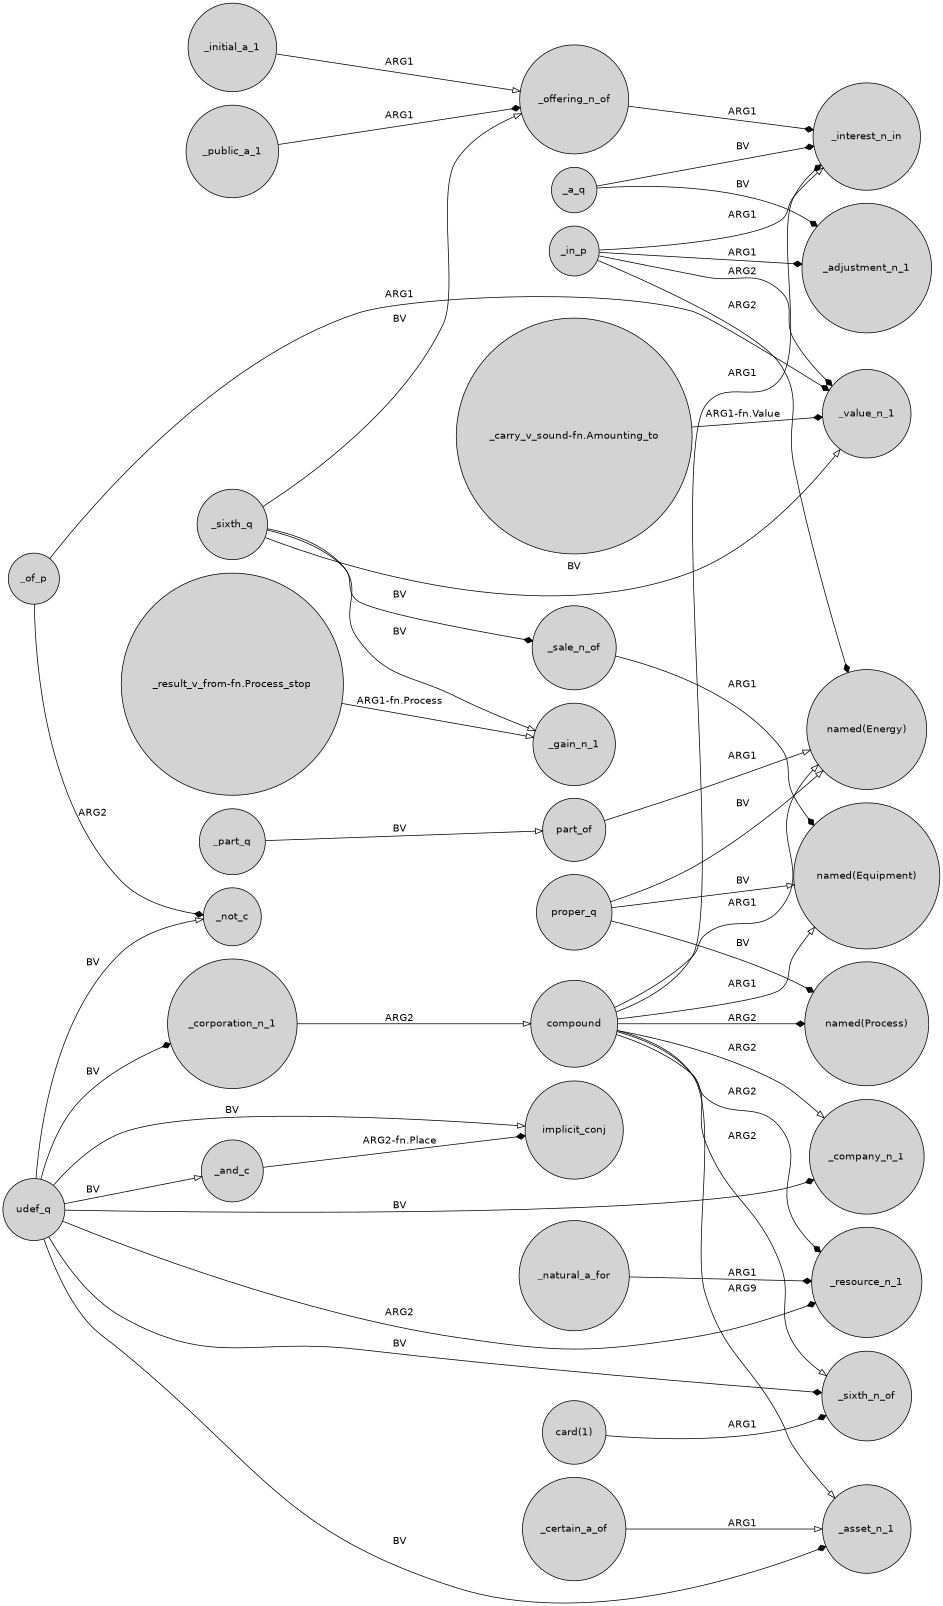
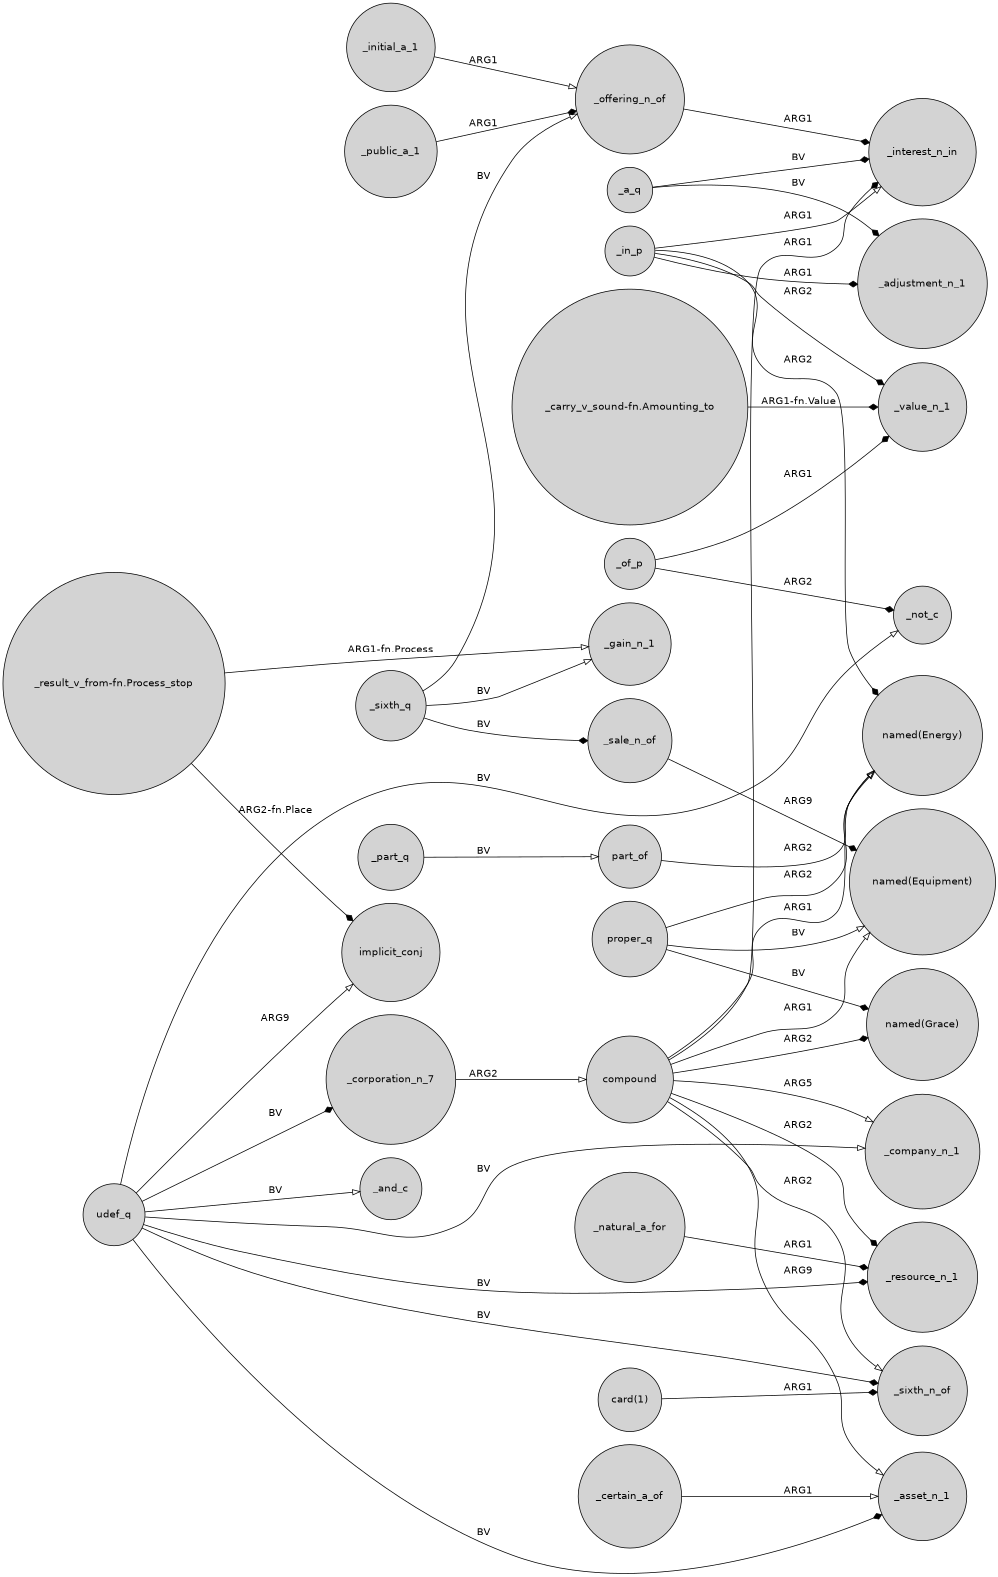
(570, 595) -> none
(743, 685) -> (799, 801)
(743, 756) -> (799, 848)
(743, 803) -> (799, 875)
(232, 1024) -> (391, 1079)
(867, 1024) -> (923, 1025)
(743, 1048) -> (799, 1084)
(232, 1110) -> (276, 1018)
(390, 1152) -> (268, 840)
(436, 1211) -> (493, 1181)
(400, 1312) -> (484, 1283)
